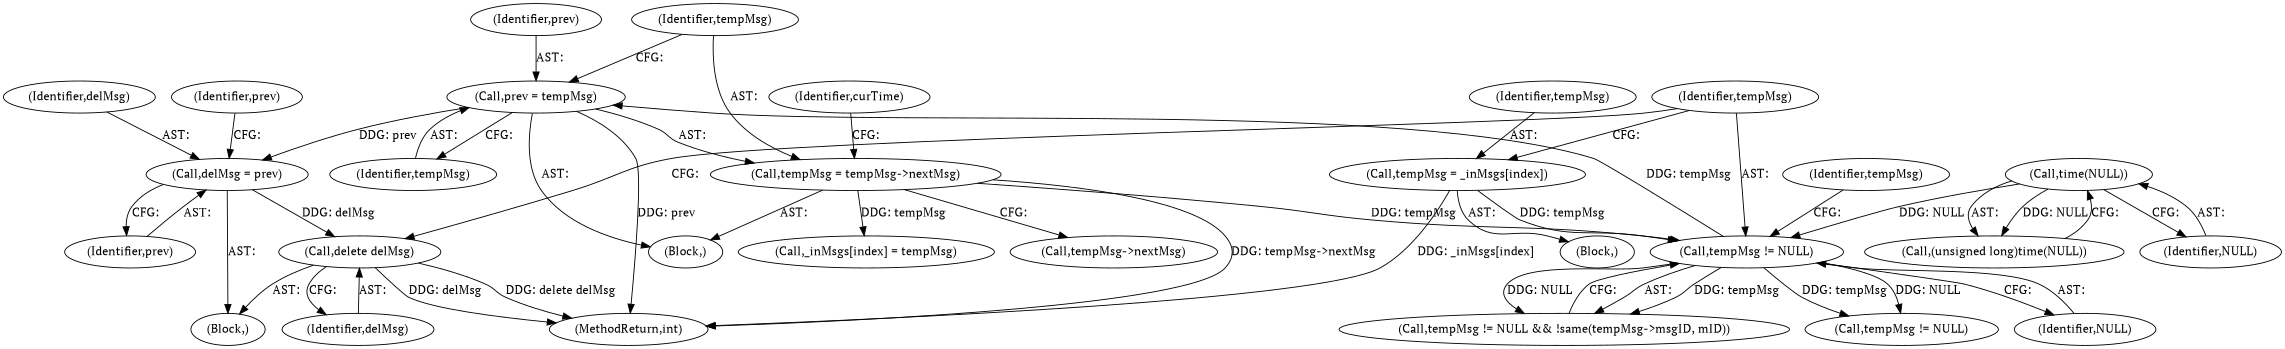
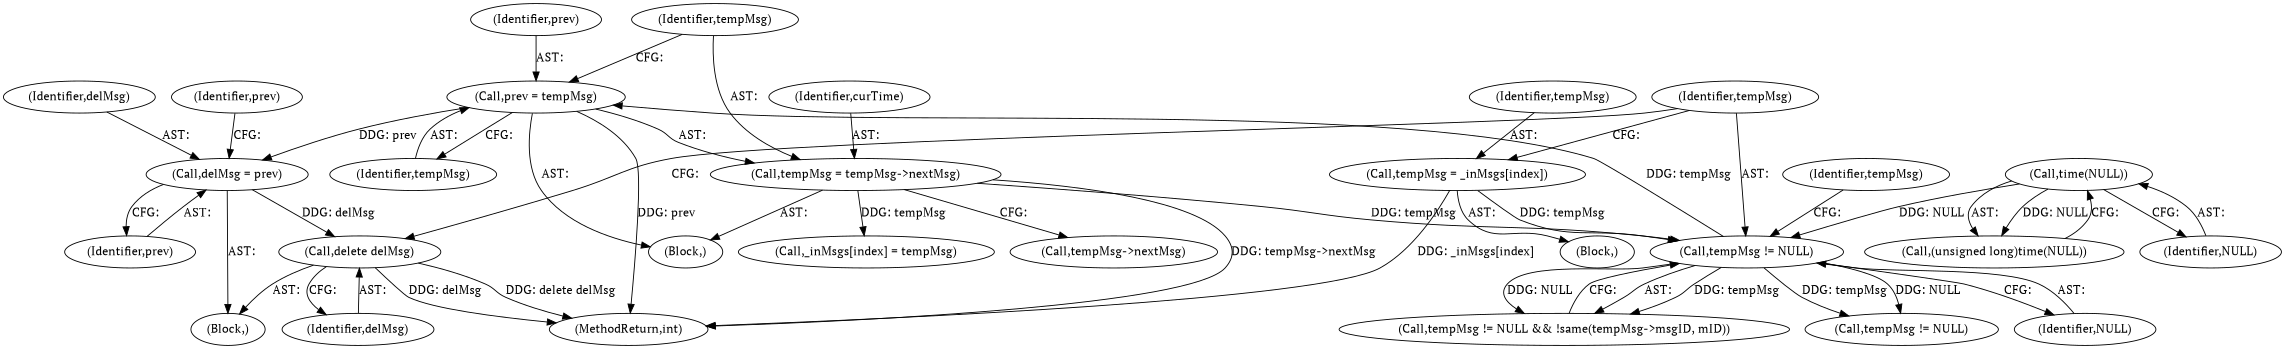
(868, 136) -> (868, 136)
